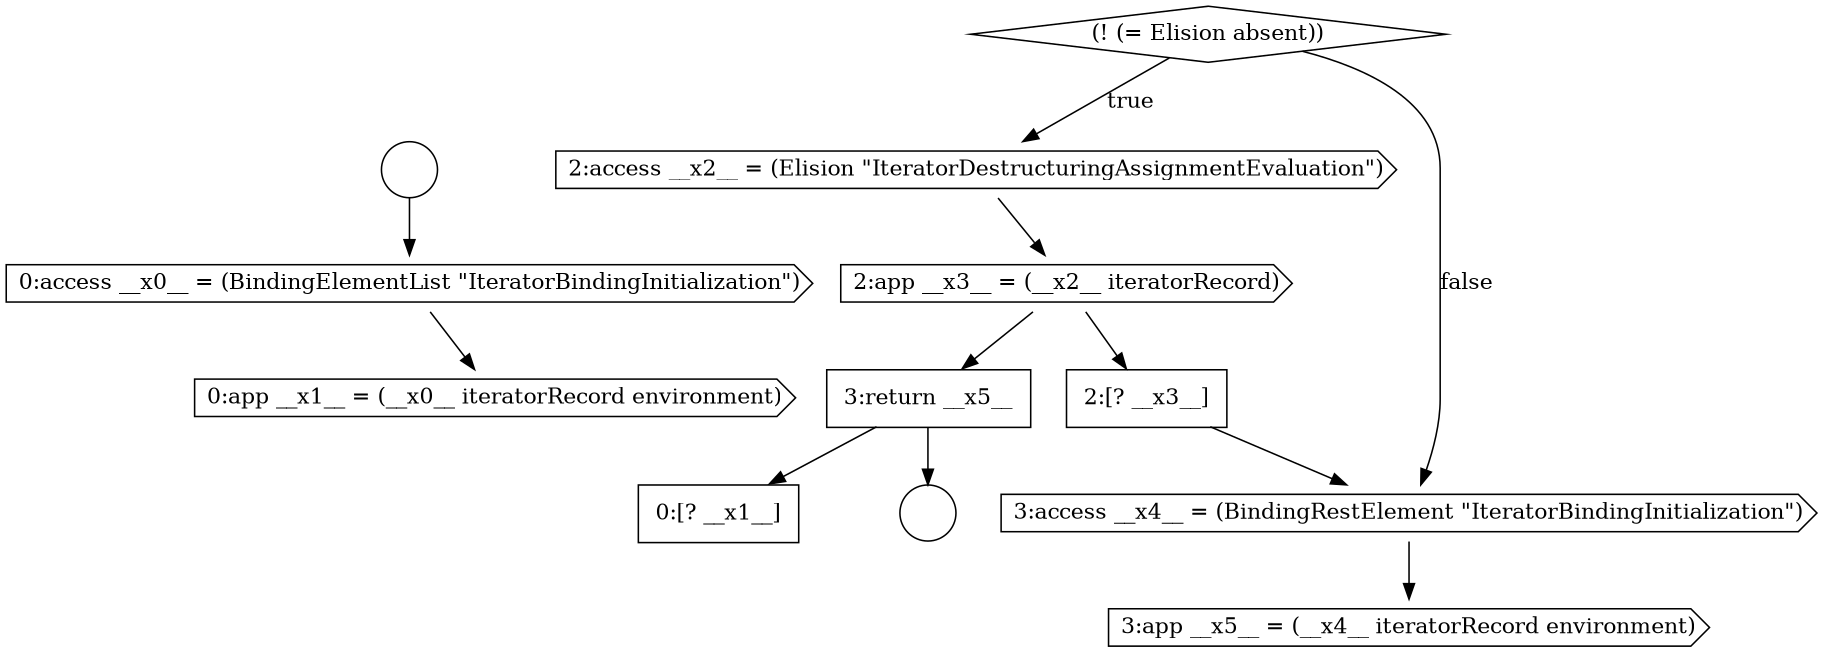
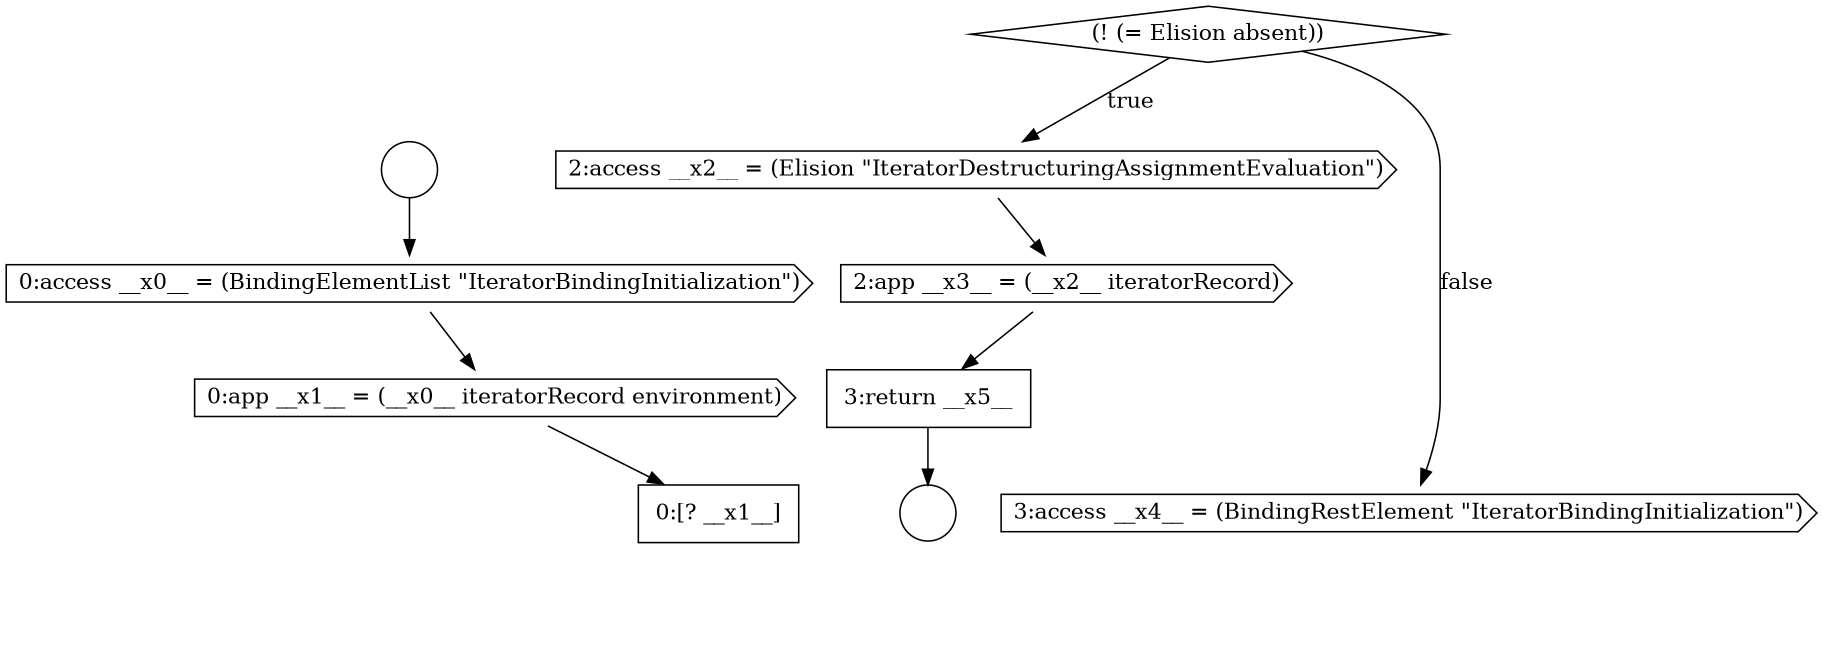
(1146, 398) -> none
(830, 452) -> (599, 451)
(1409, 627) -> none
